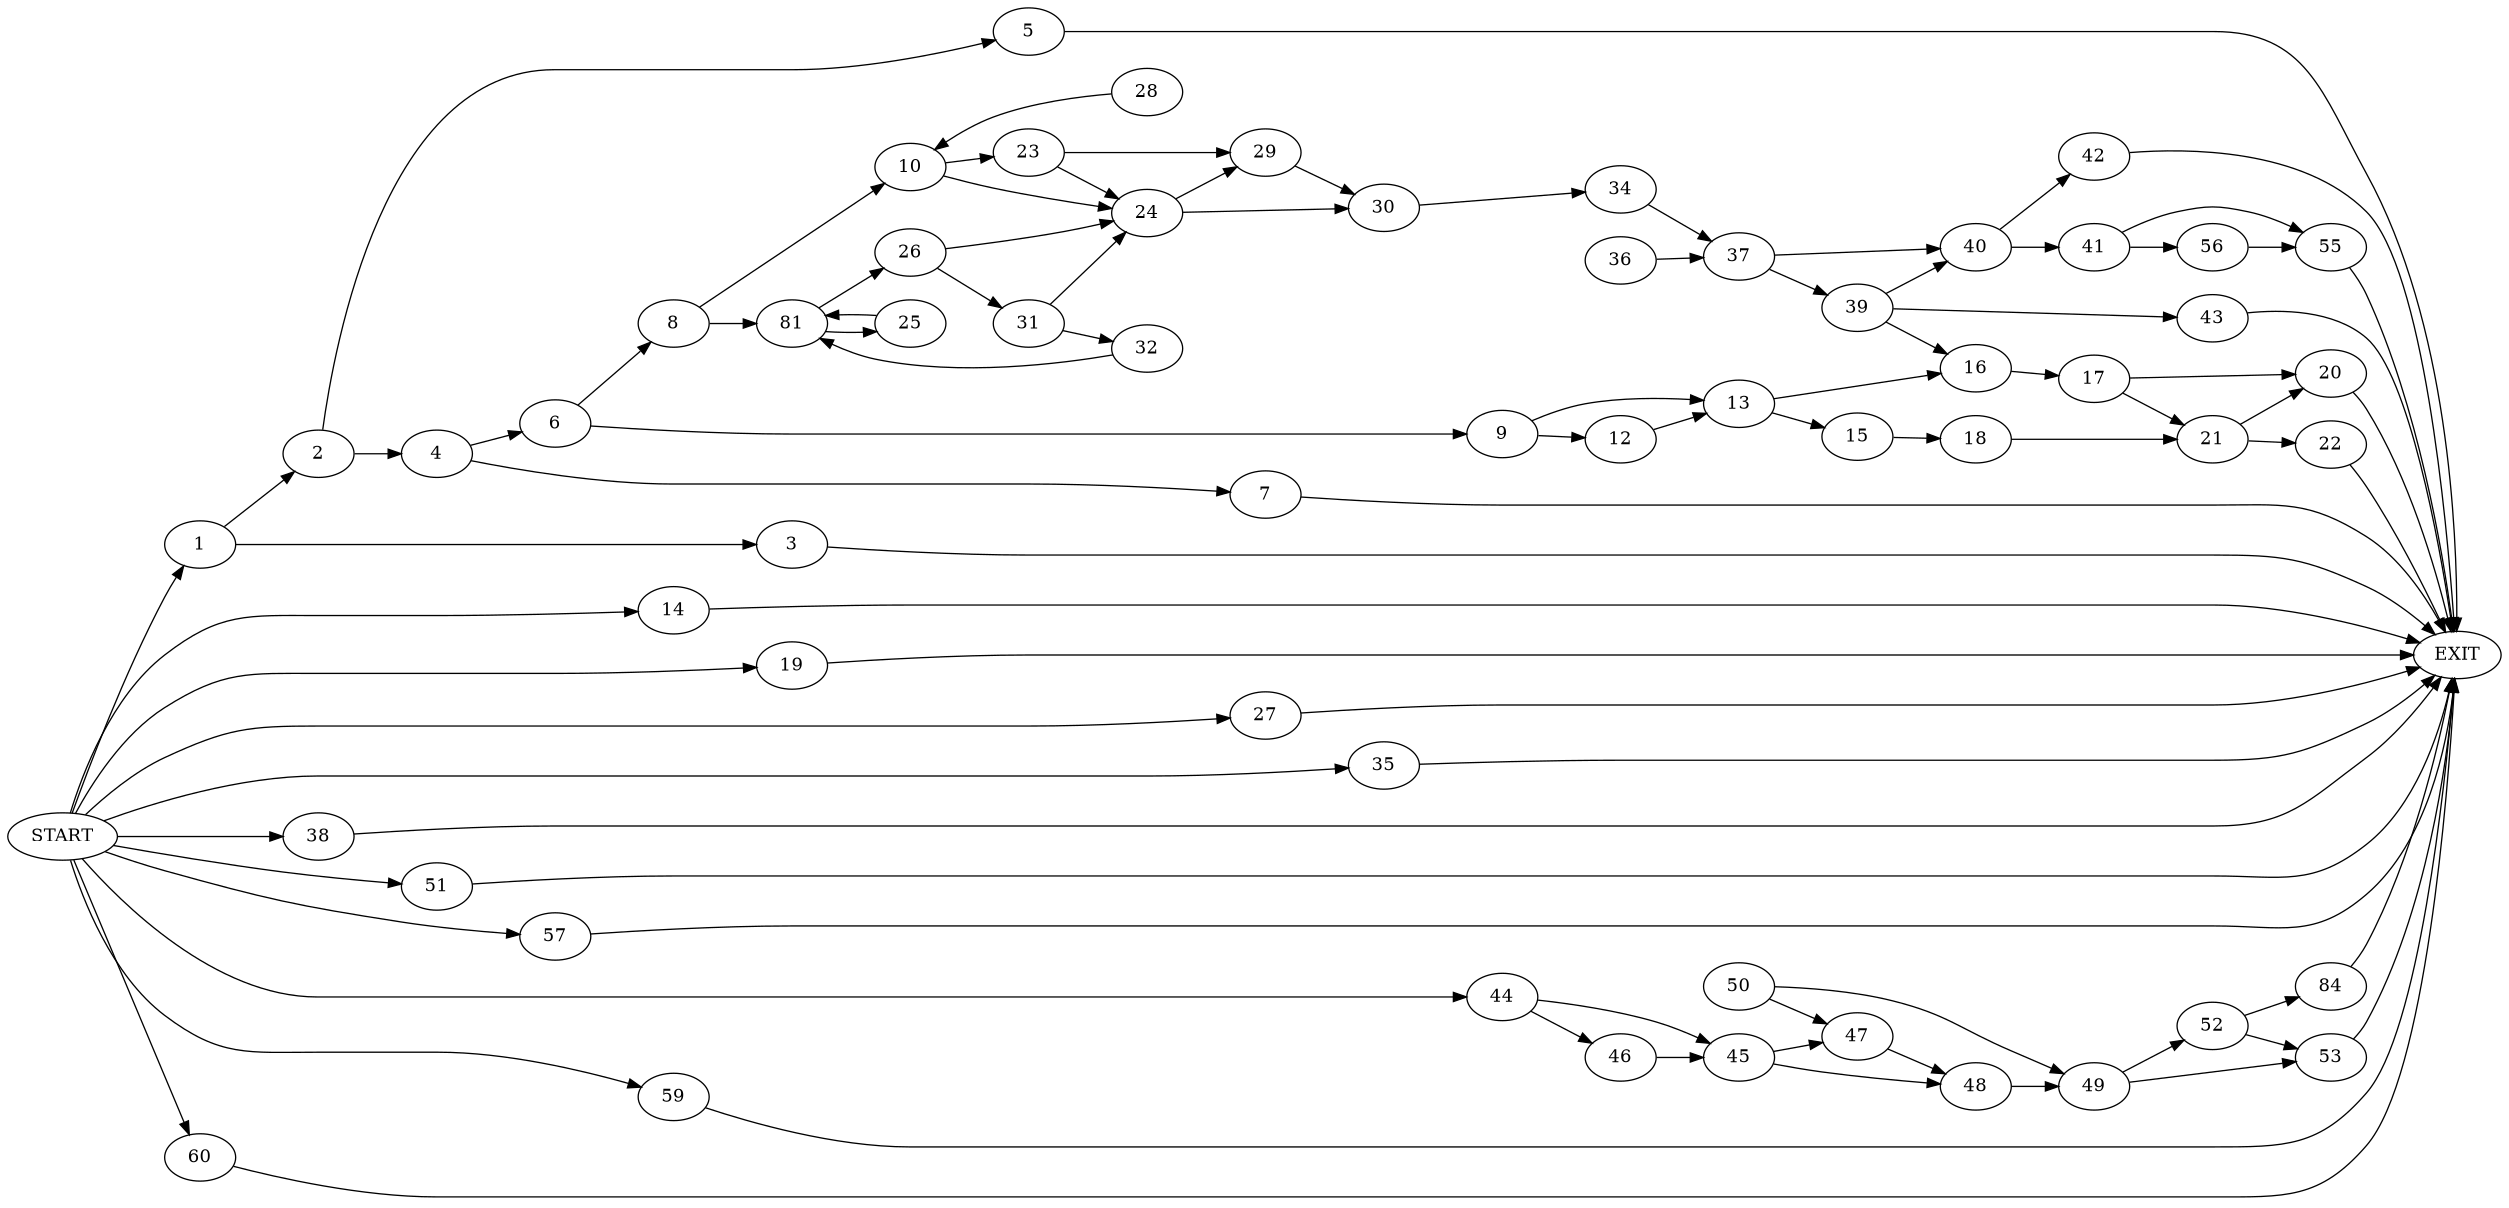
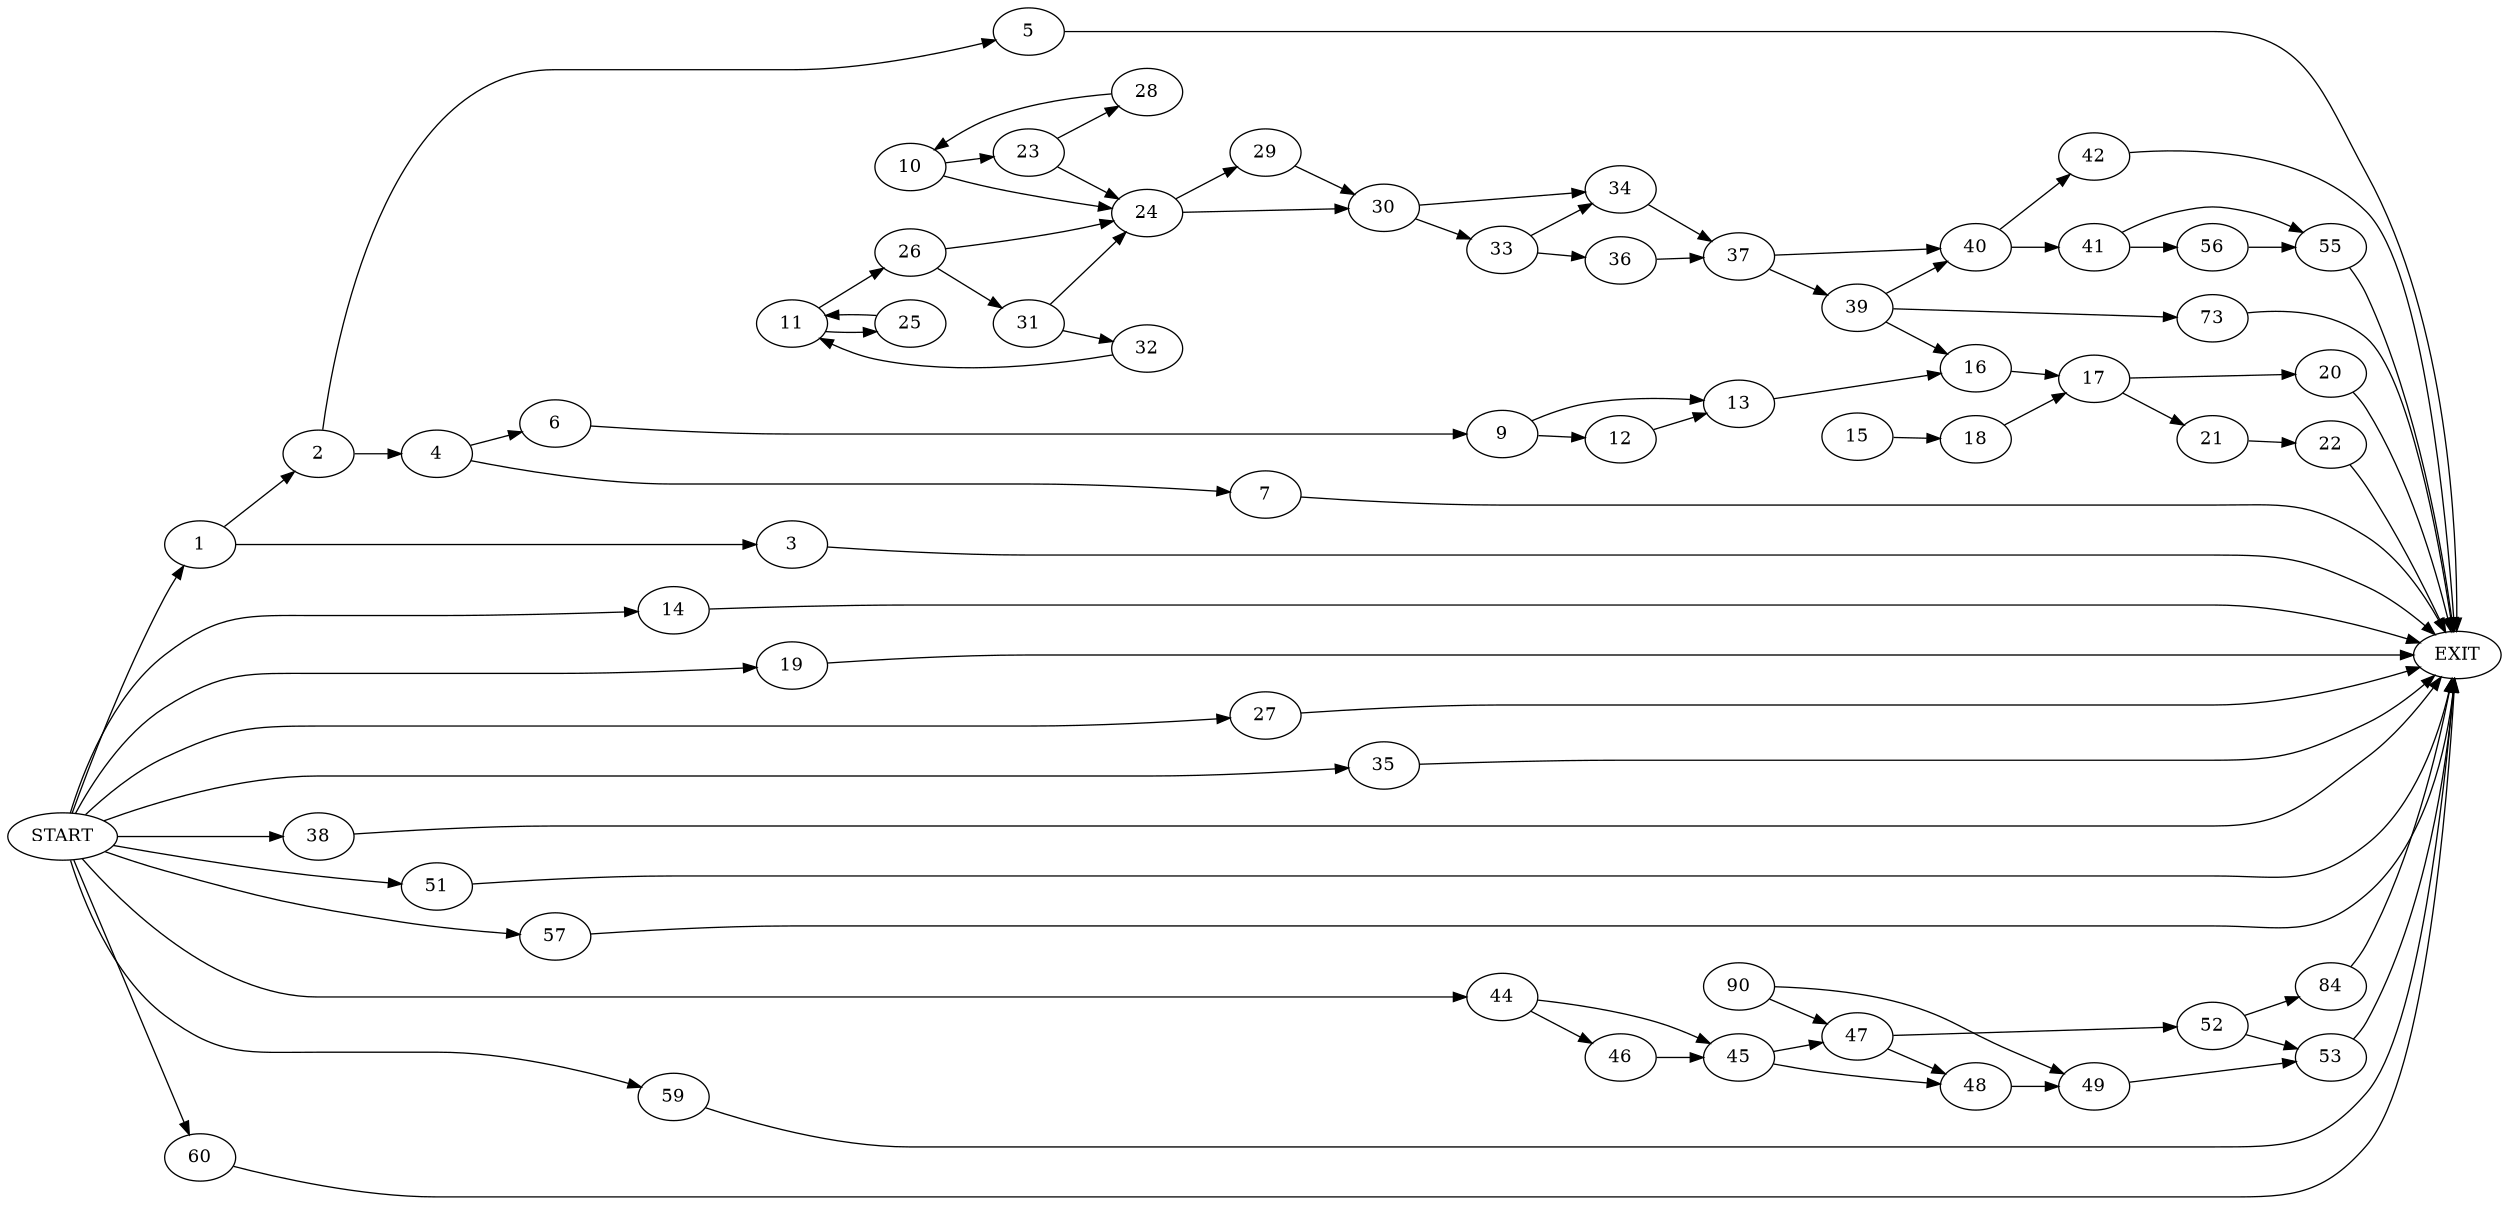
(1141, 153) -> (1082, 125)
none -> (1502, 250)
(2213, 318) -> (2213, 318)
(674, 324) -> none
(792, 324) -> (792, 324)
(2266, 410) -> none
(1792, 418) -> none
(2088, 439) -> (2029, 412)
(1739, 986) -> (1739, 986)
(2148, 1059) -> (2028, 1031)
